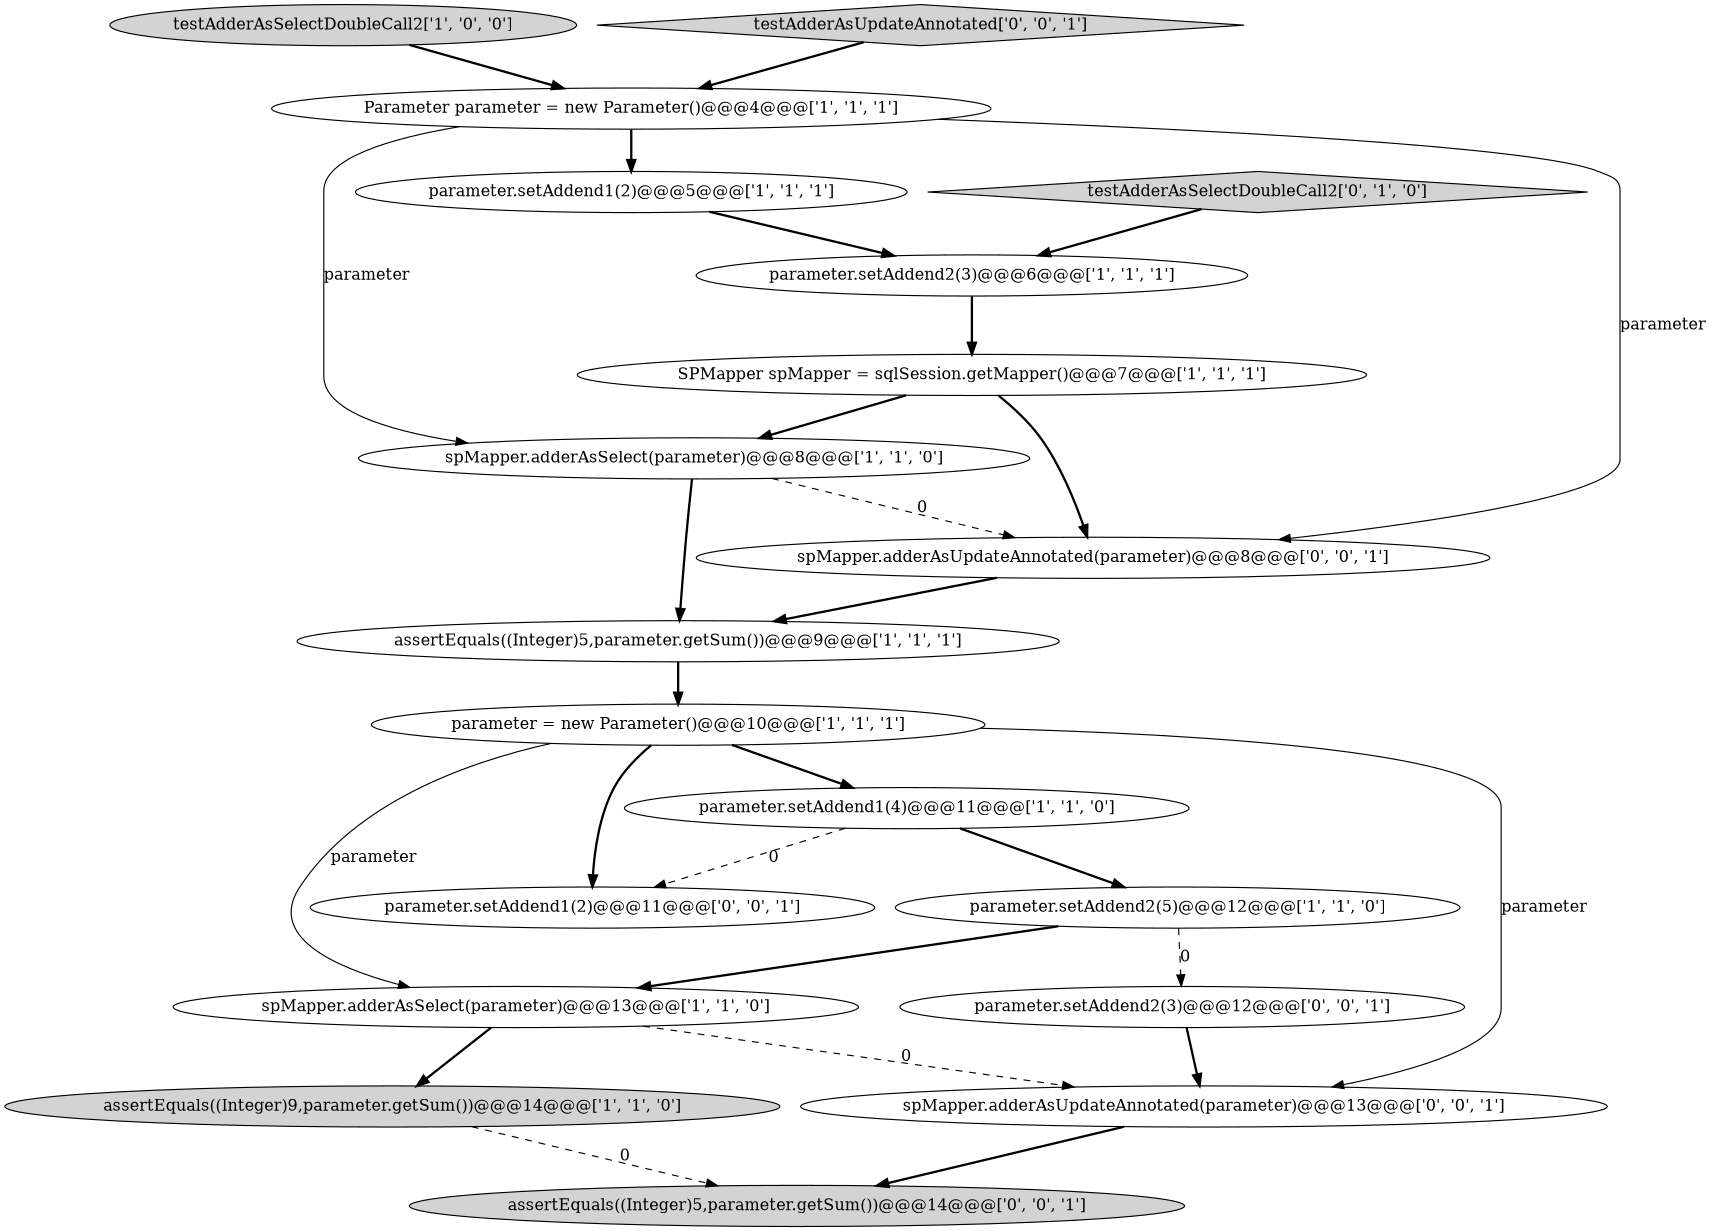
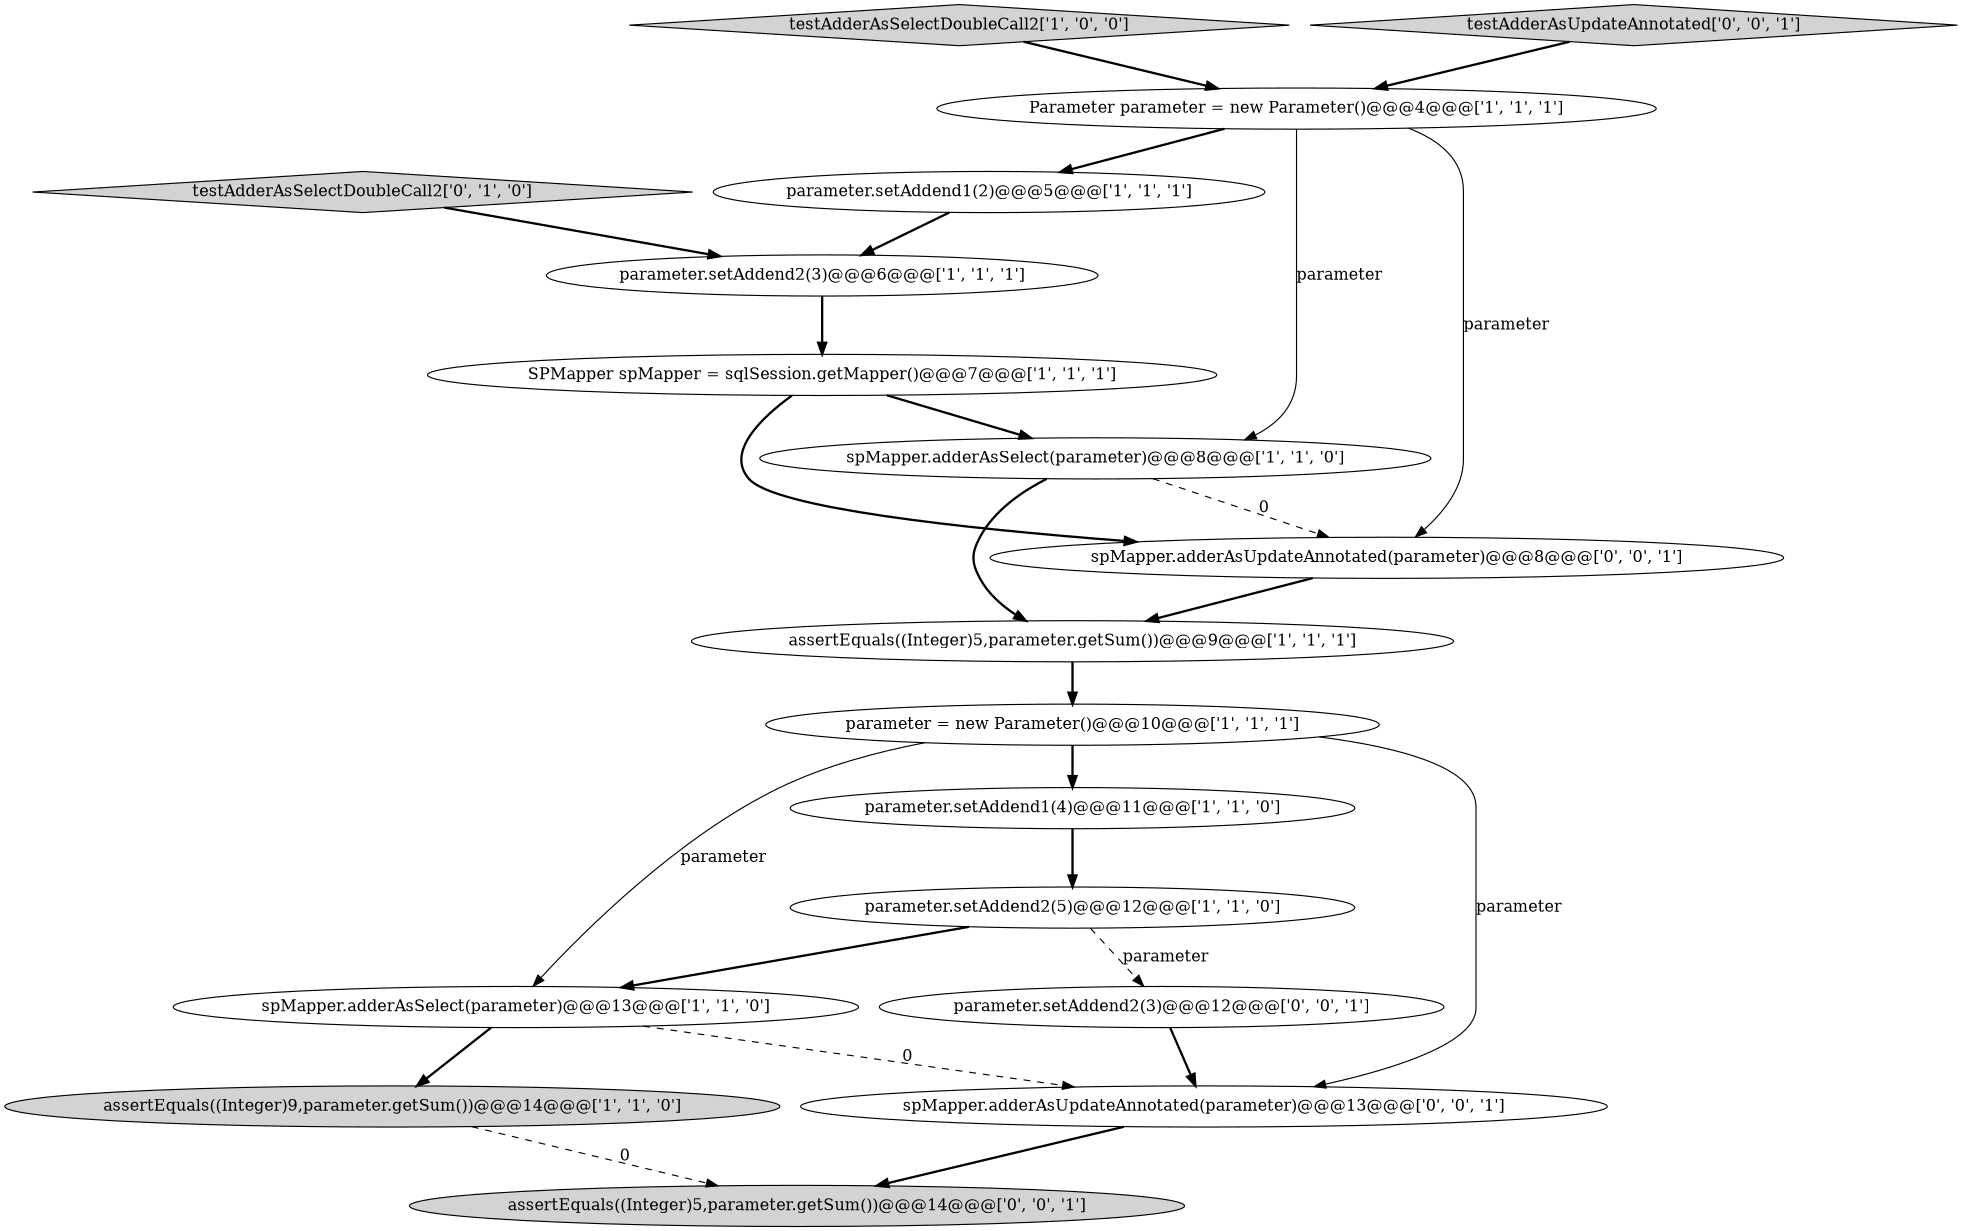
(343, 25) -> (959, 25)
(592, 908) -> none
(1186, 957) -> (1166, 957)
